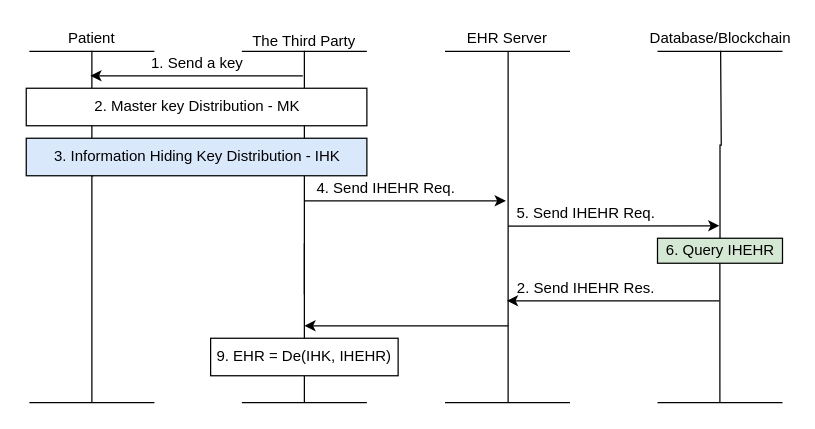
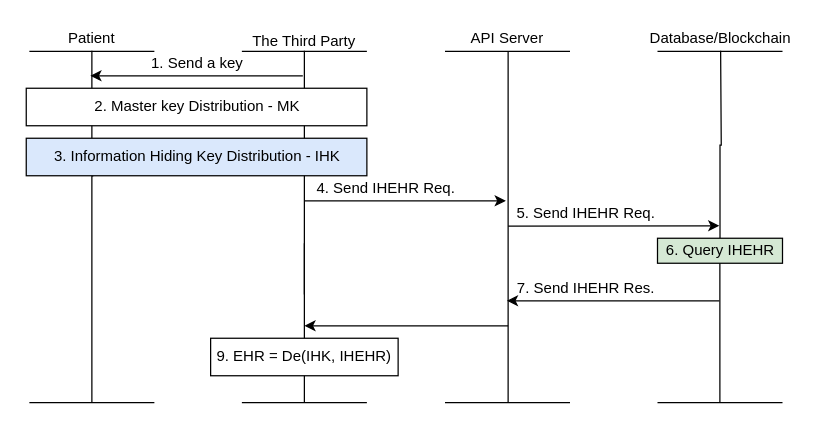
(508, 38) -> (508, 38)
(586, 288) -> (586, 288)
